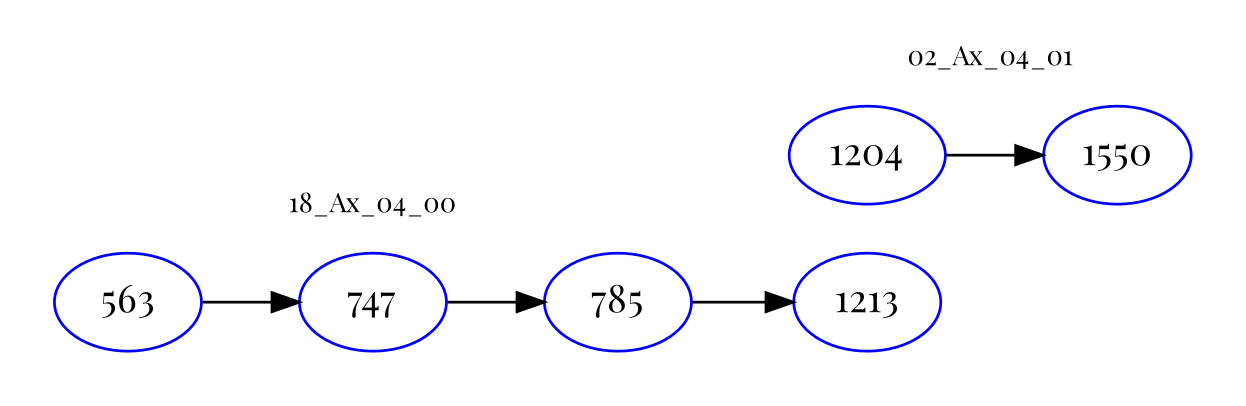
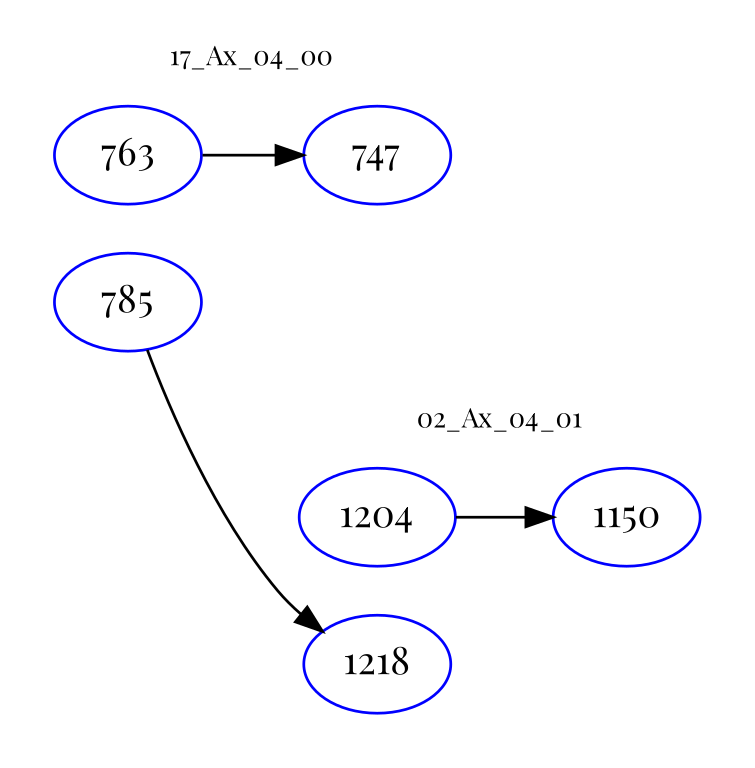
(1117, 155) -> (627, 517)
(373, 206) -> (253, 59)
(128, 302) -> (128, 155)
(482, 302) -> none
(867, 302) -> (377, 664)
